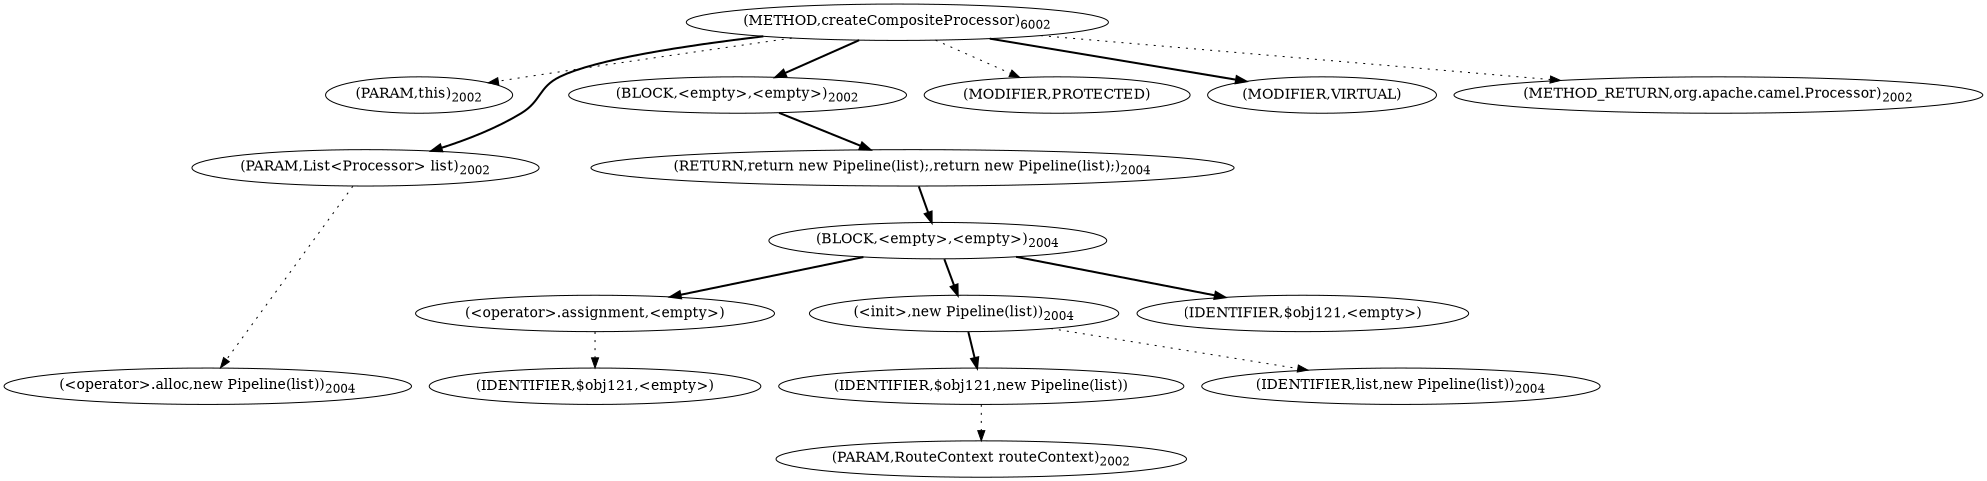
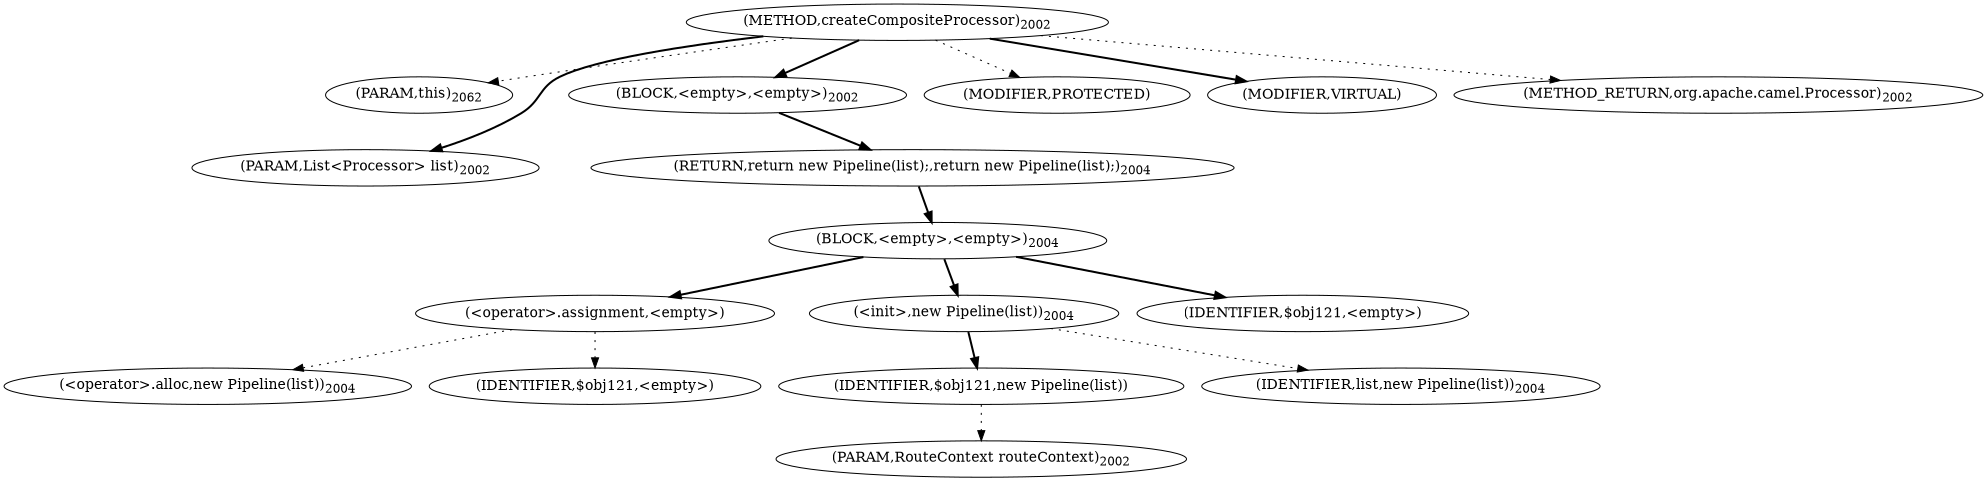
(1036, 21) -> (1036, 21)
(467, 94) -> (467, 94)
(290, 273) -> (408, 349)
